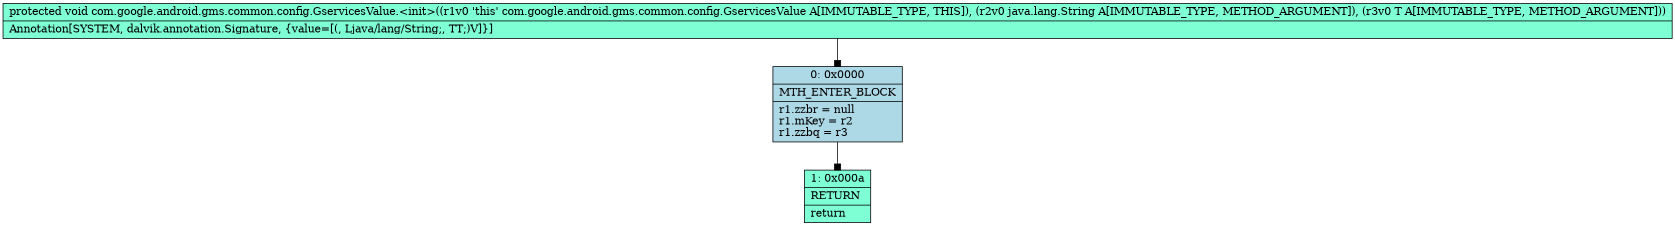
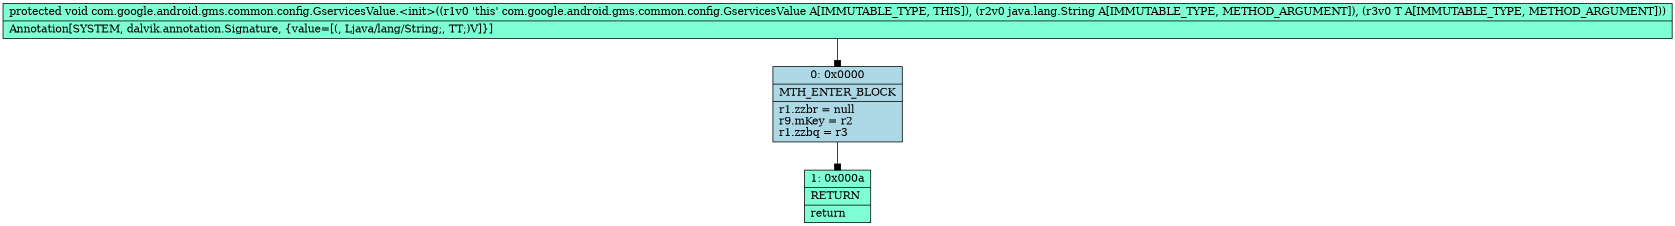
(816, 121) -> (816, 121)
